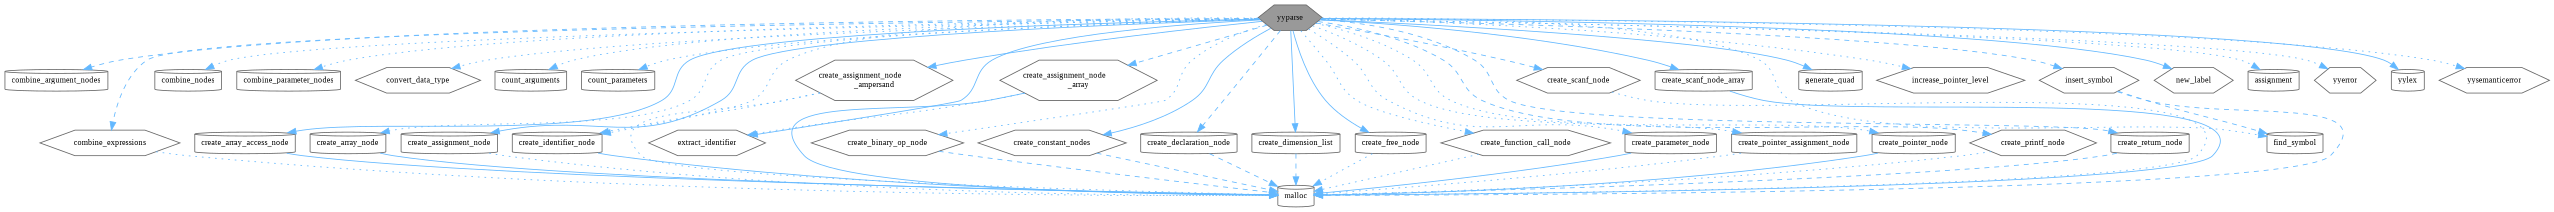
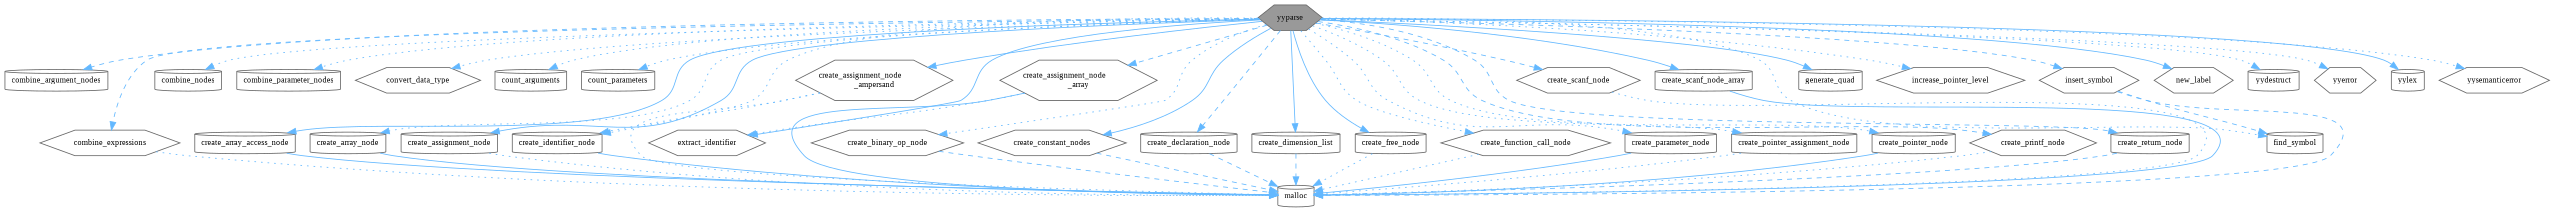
(2274, 80) -> (2274, 80)
